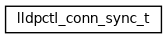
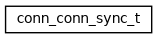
(84, 19) -> (79, 19)
